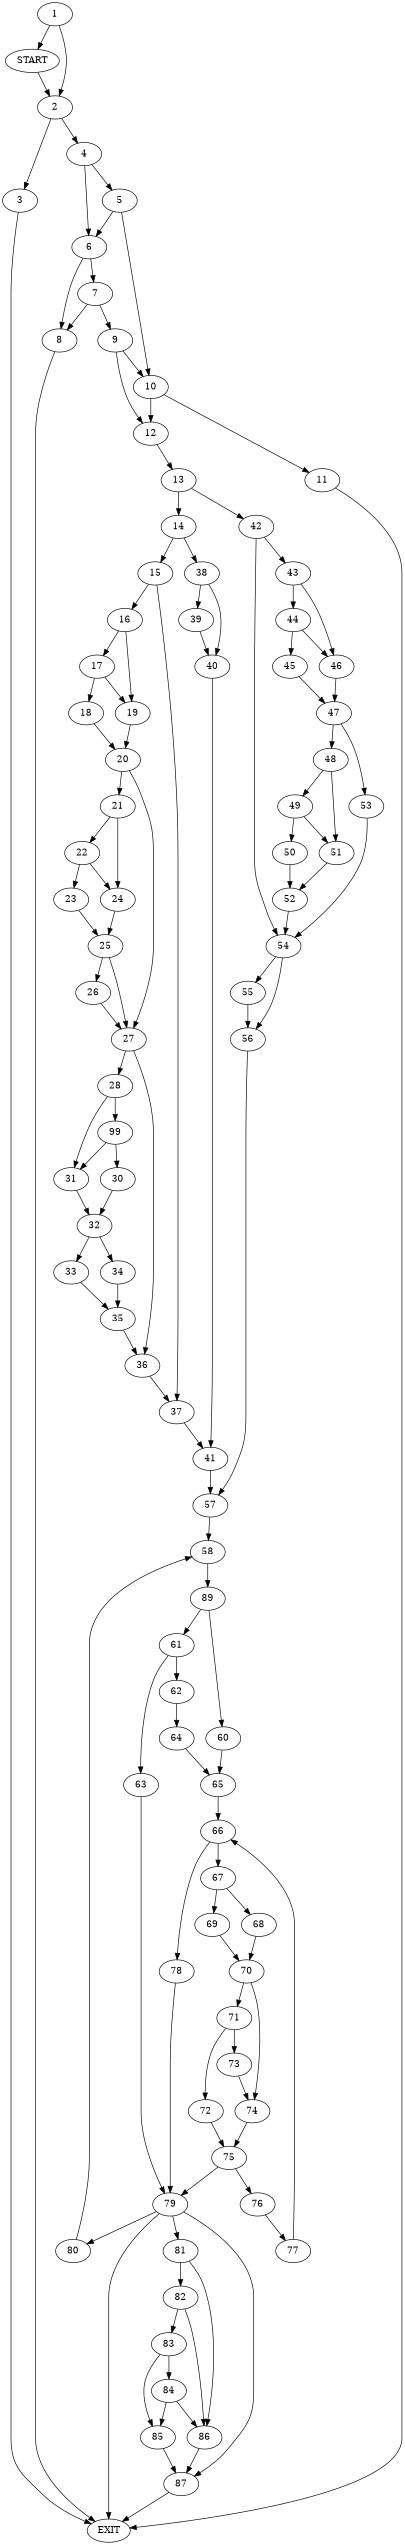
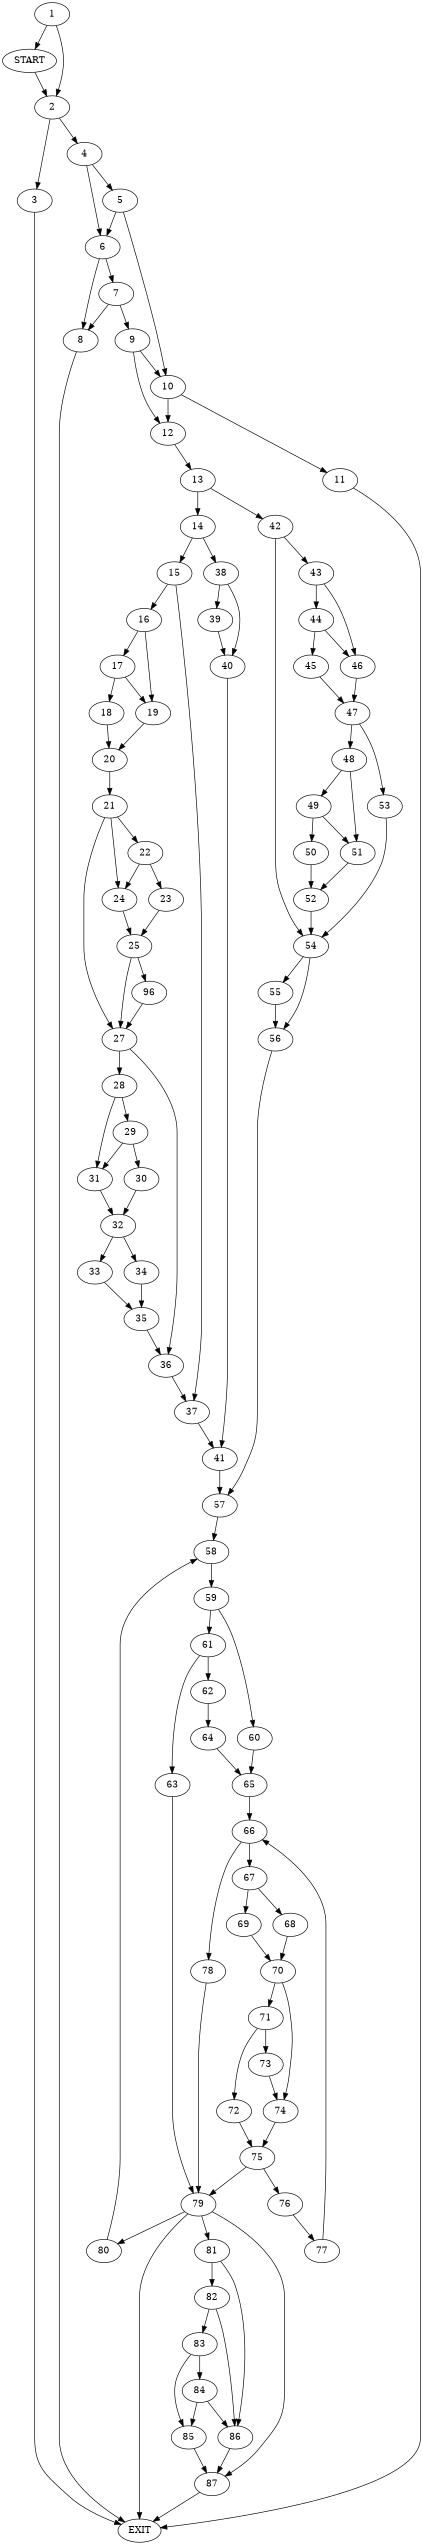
(153, 895) -> (84, 921)
(93, 993) -> (149, 993)
(115, 1133) -> (130, 1133)
(208, 1599) -> (211, 1599)
